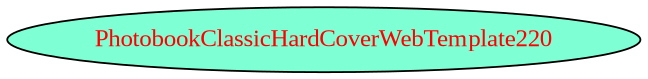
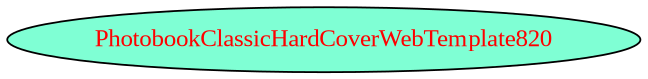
(324, 40) -> (324, 40)
